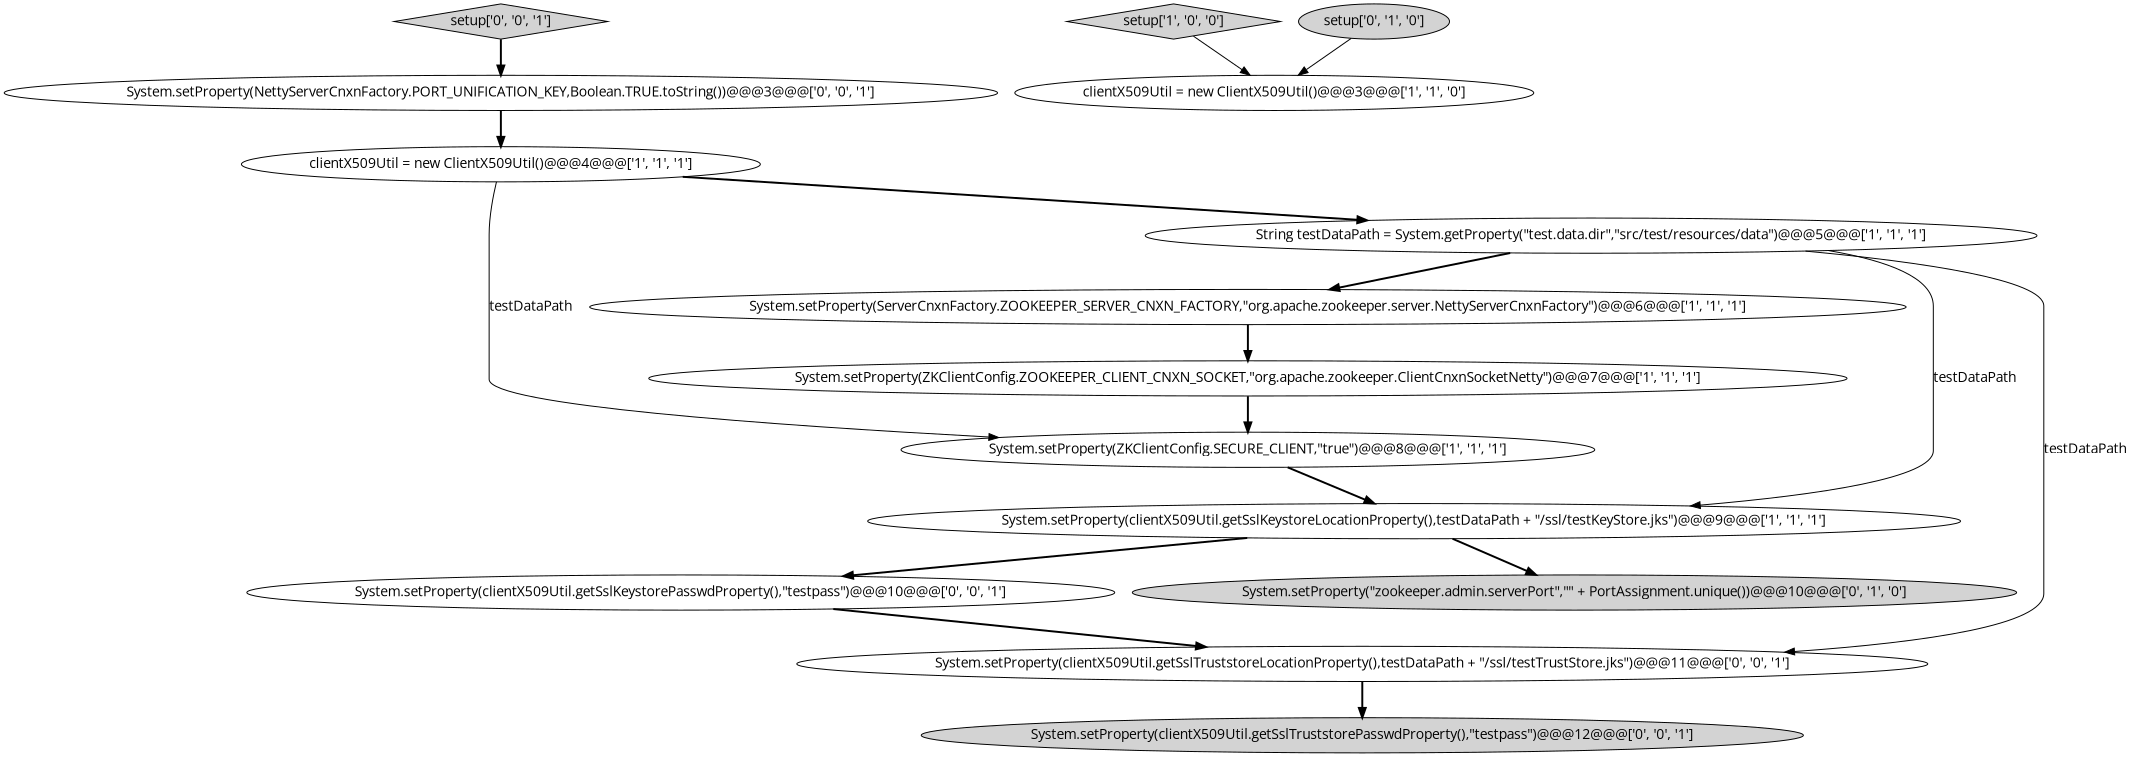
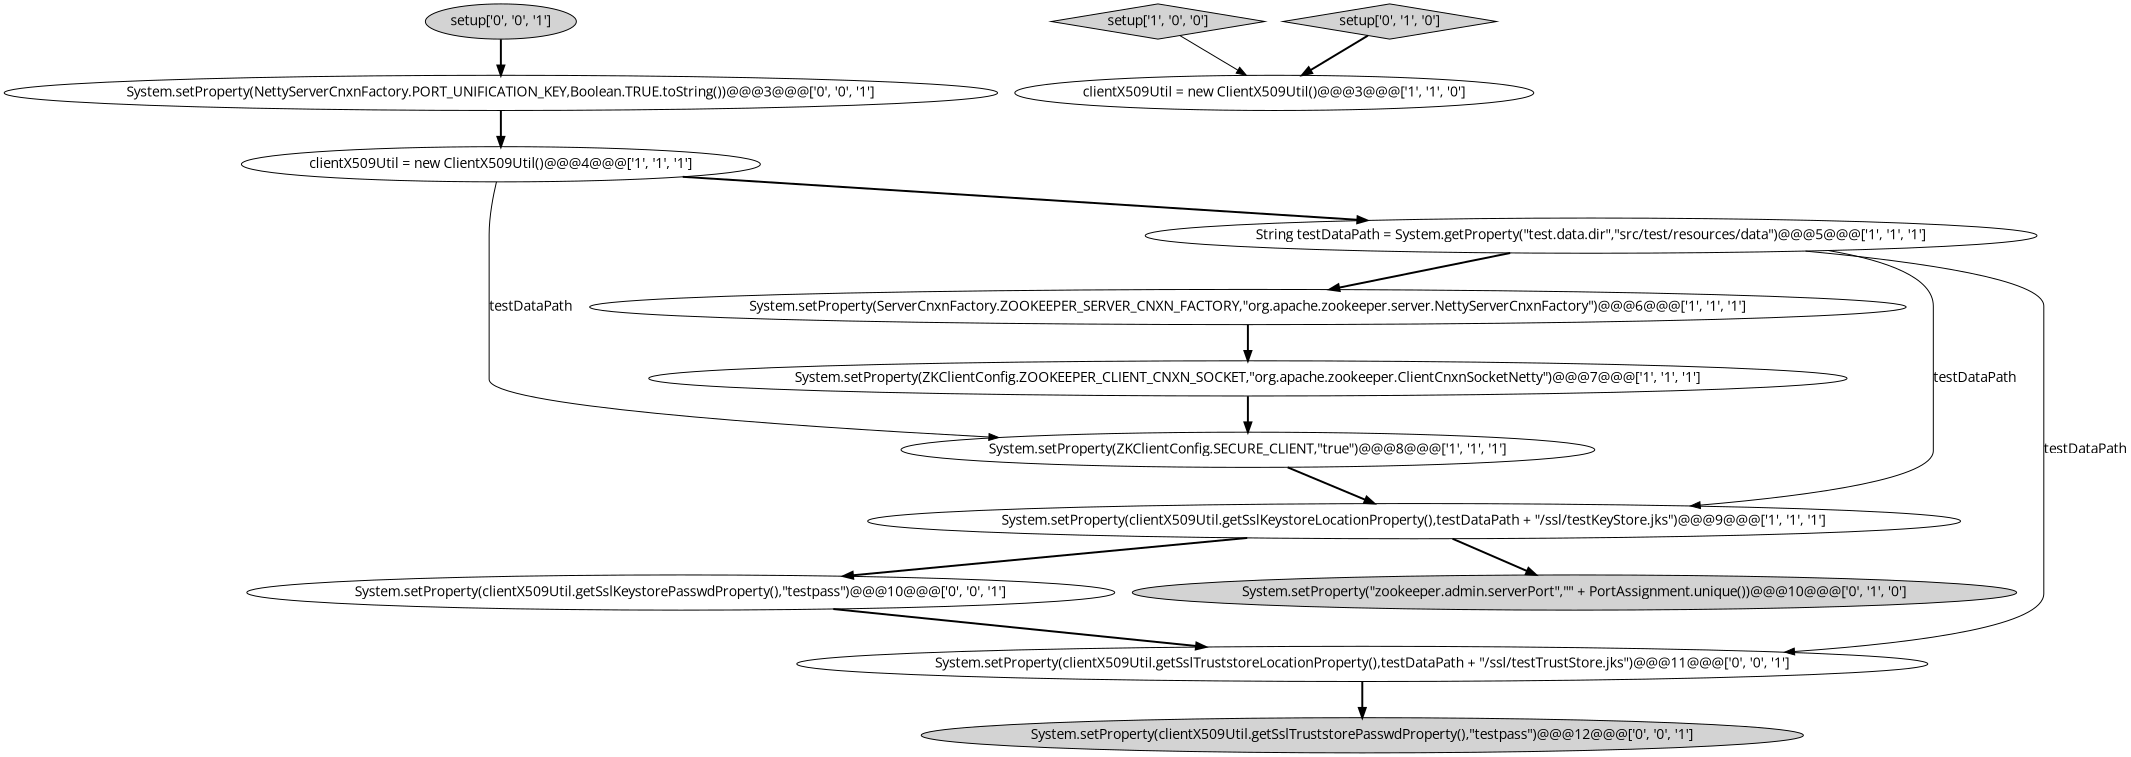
(501, 22) -> (501, 22)
(1374, 22) -> (1390, 22)
(1329, 54) -> (1339, 53)
